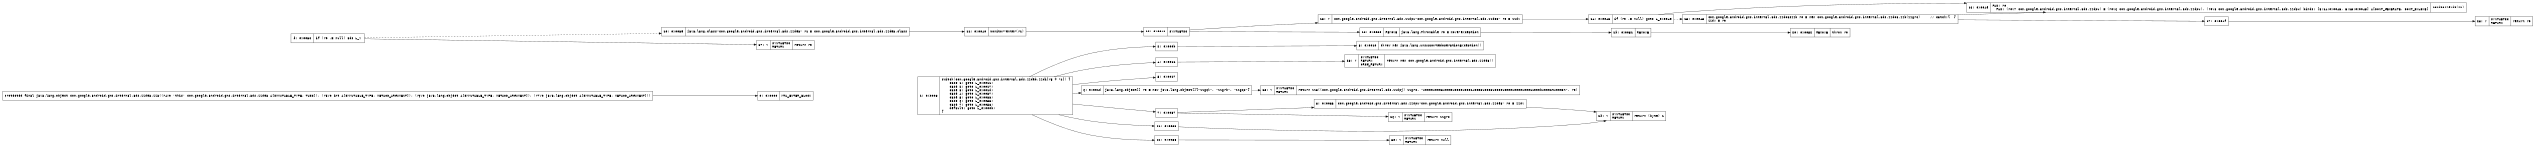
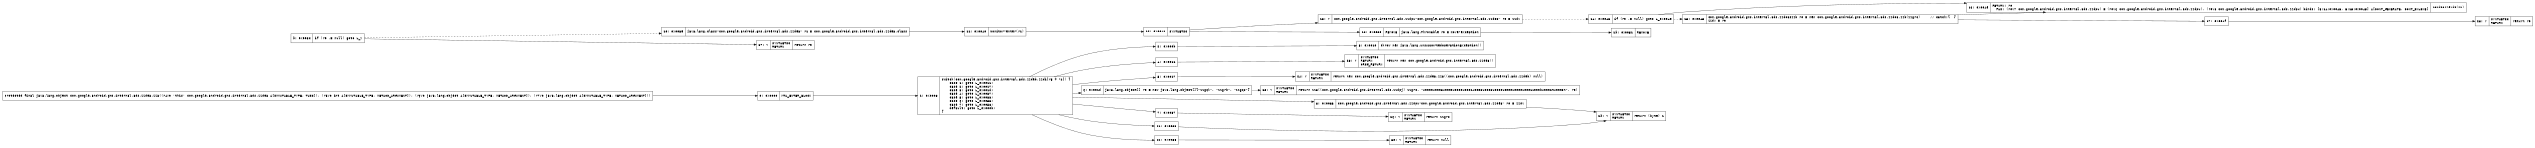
(2000, 6) -> (2003, 6)
(1554, 19) -> (1554, 19)
(1820, 33) -> none
(339, 38) -> (339, 38)
none -> (1420, 77)
none -> (864, 96)
(1245, 110) -> (1192, 99)
